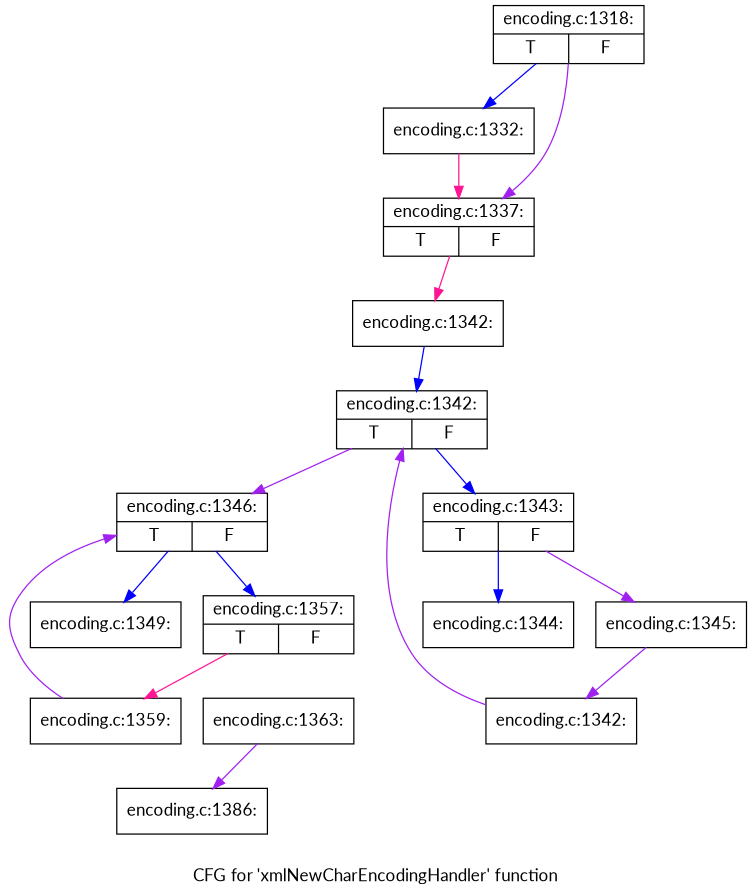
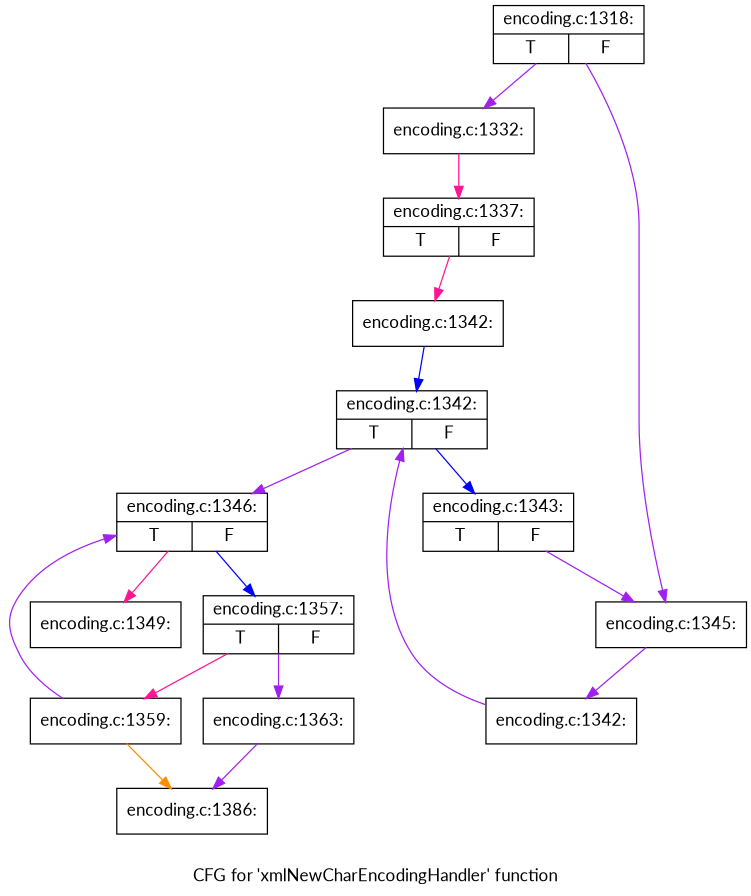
(515, 82) -> (515, 82)
(555, 134) -> (639, 322)
(150, 572) -> (150, 572)
(498, 625) -> none
none -> (279, 670)
none -> (145, 762)
